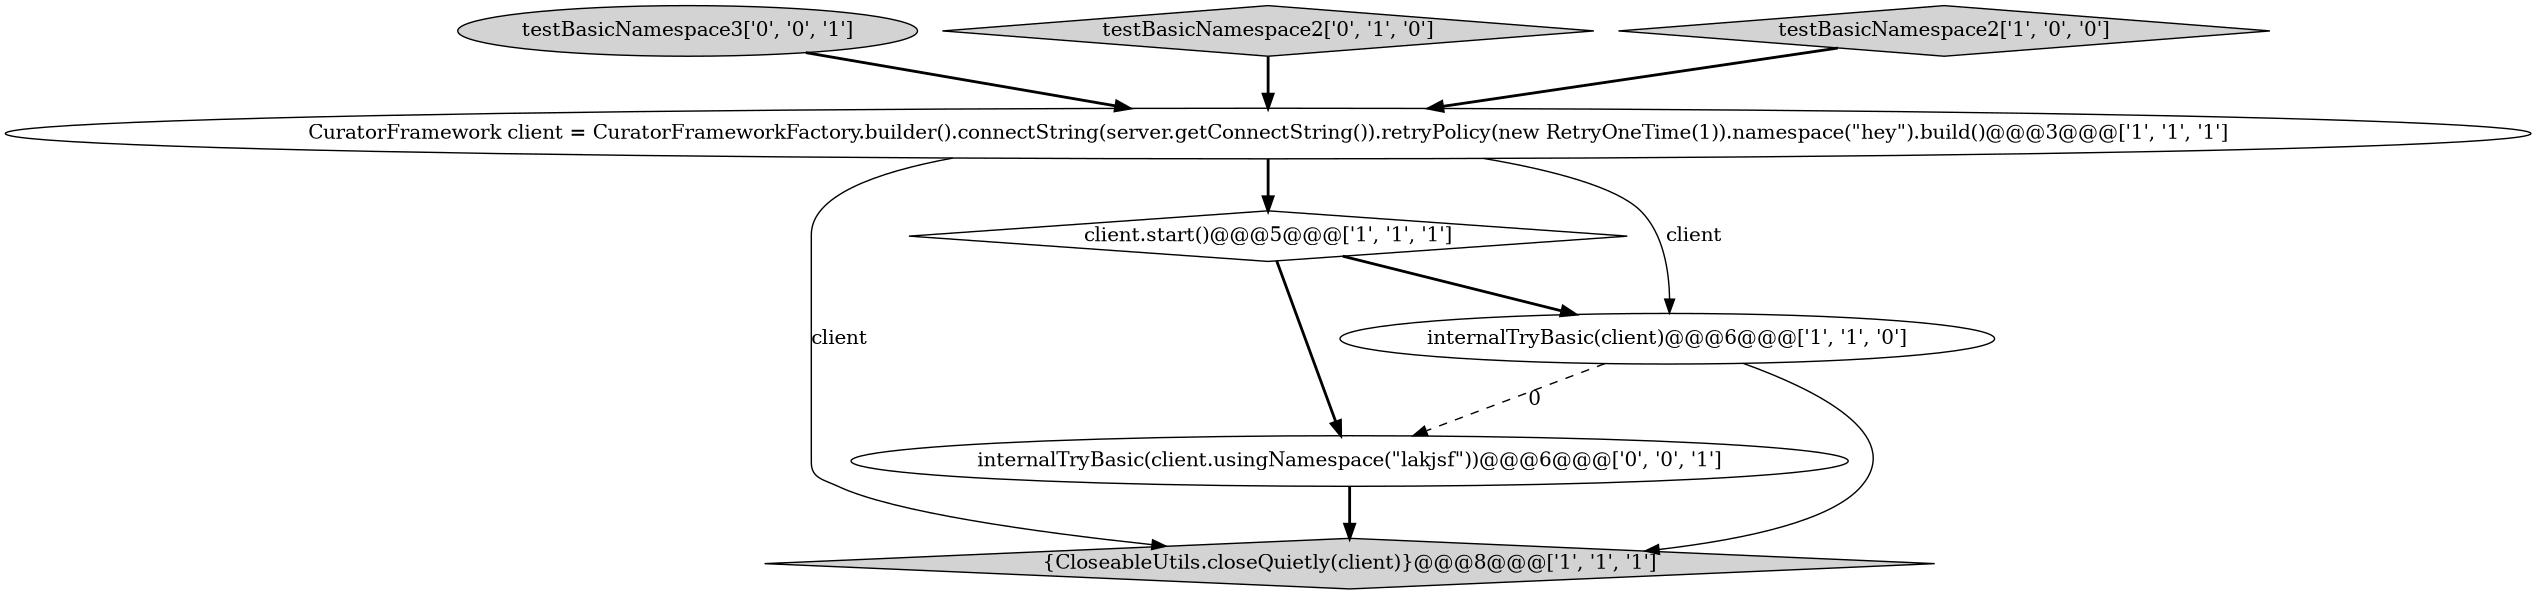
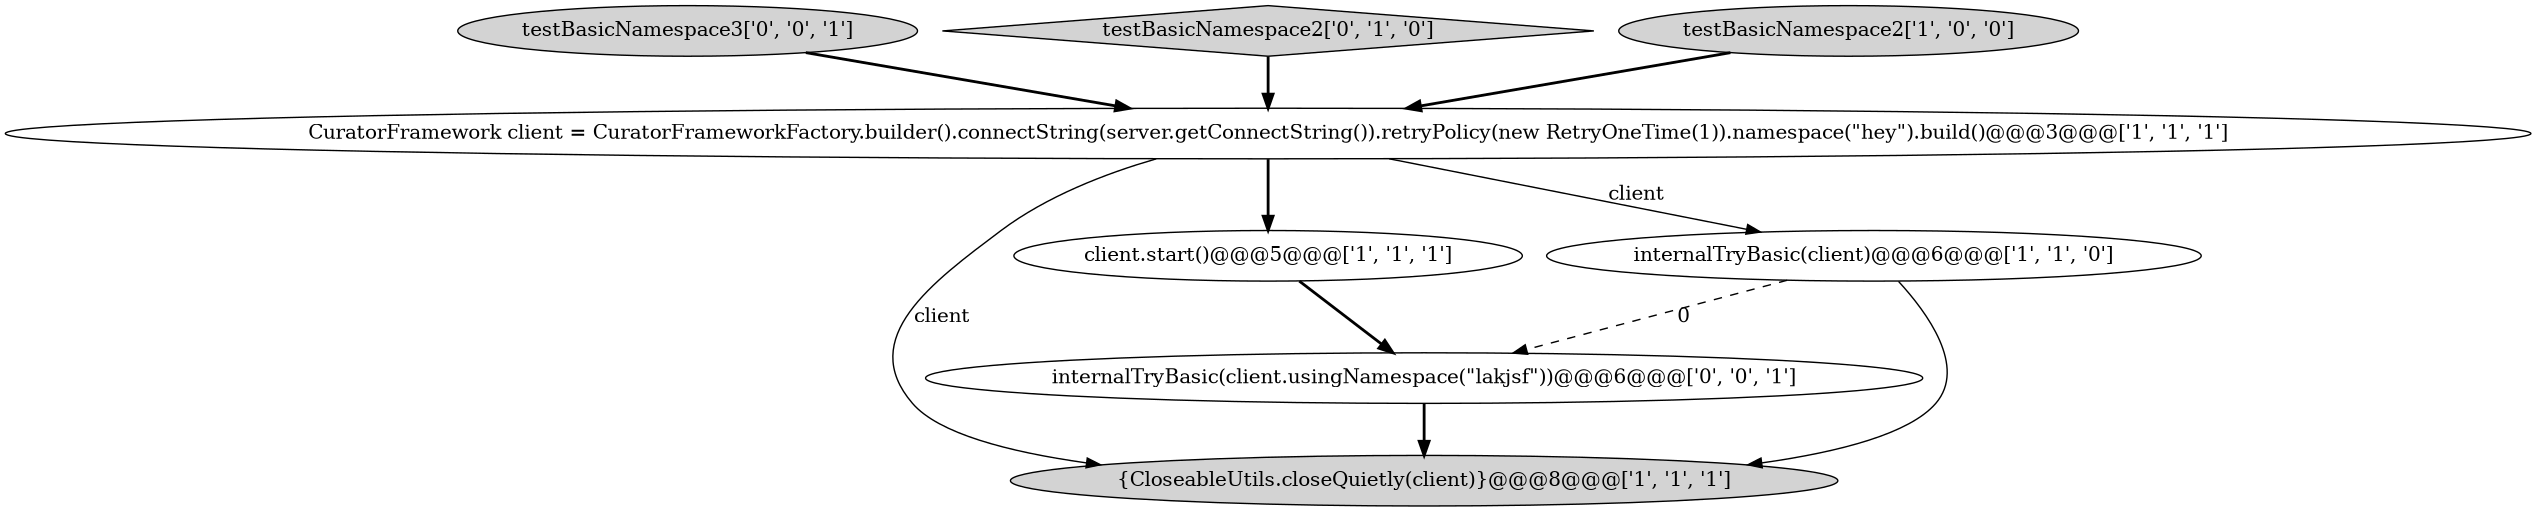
(1944, 31) -> (1849, 31)
(1268, 236) -> (1268, 256)
(1452, 284) -> none
(1350, 564) -> (1424, 481)
